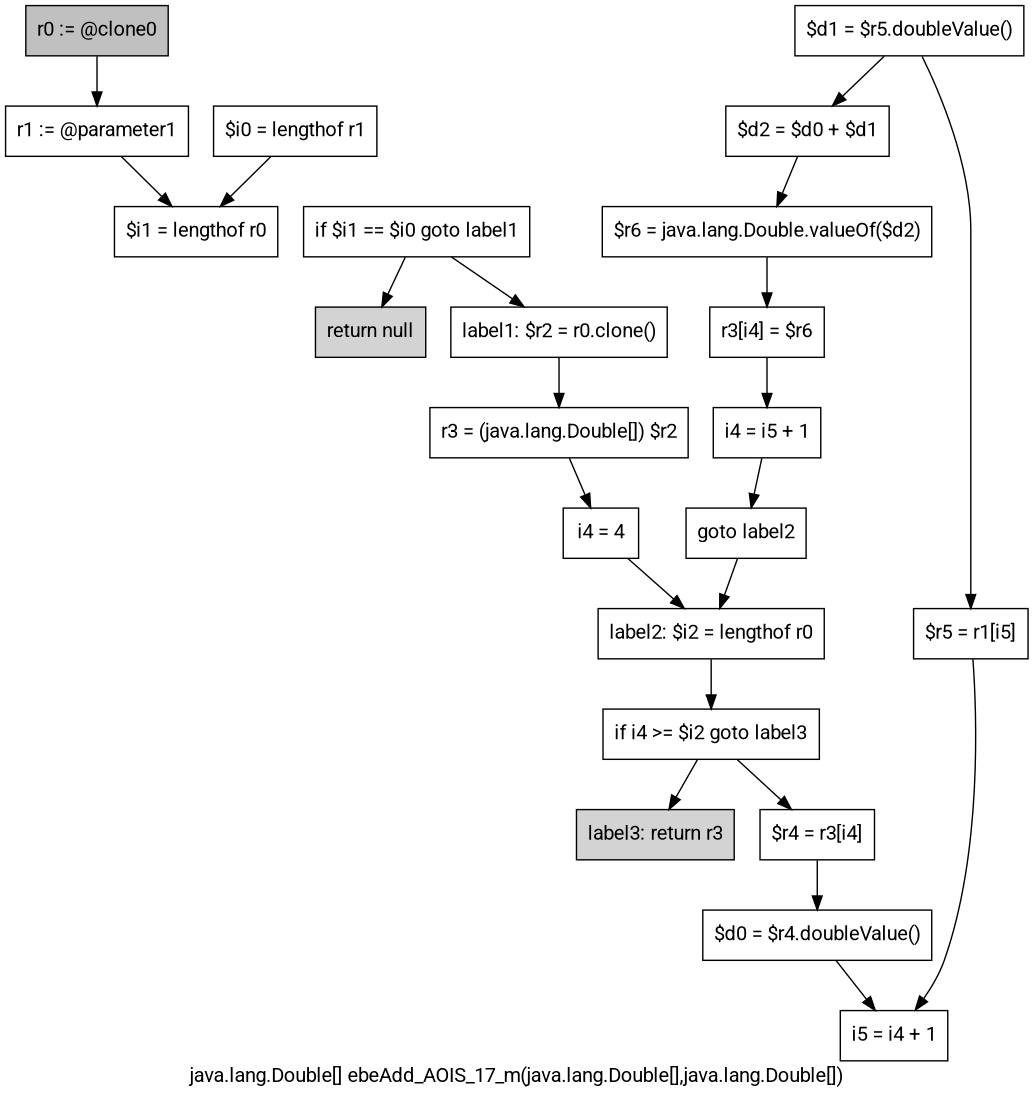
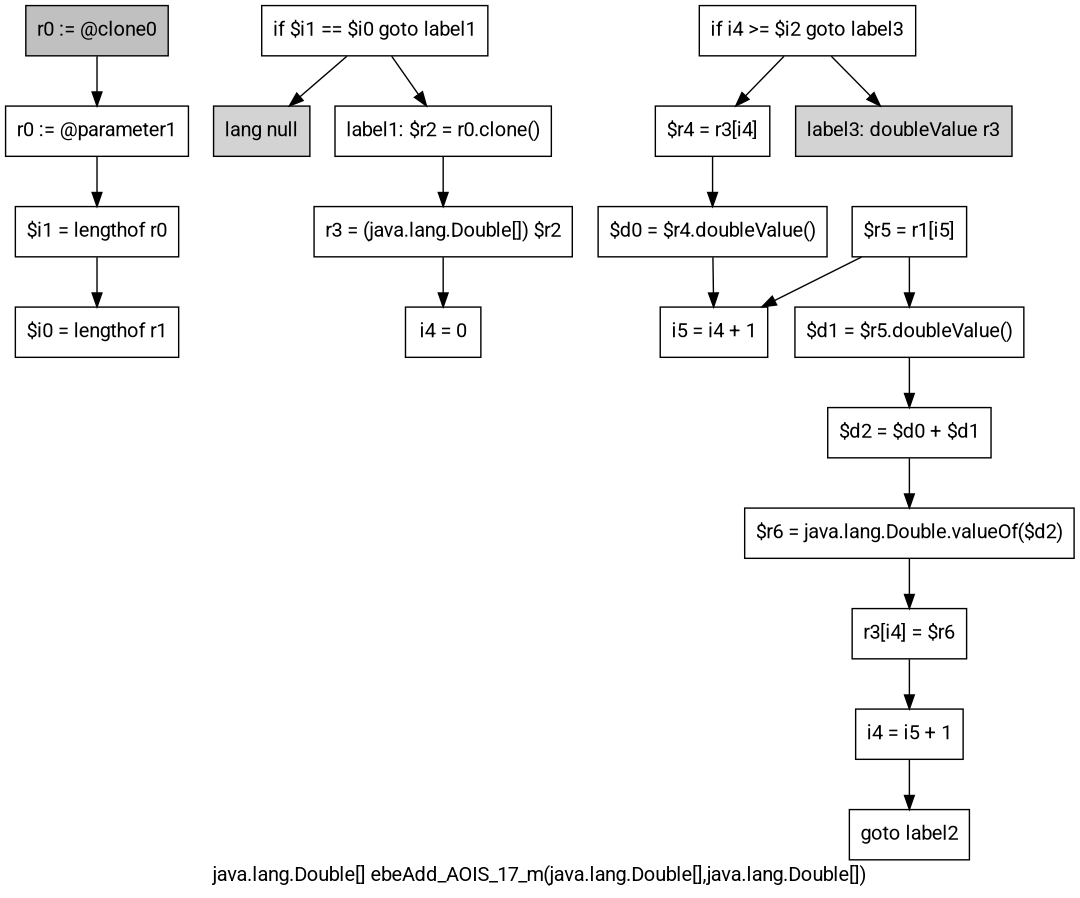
(97, 131) -> (97, 131)
(251, 177) -> (97, 275)
(971, 321) -> (909, 275)
(371, 332) -> (262, 131)
(601, 533) -> (443, 332)
(711, 634) -> none
(655, 835) -> (904, 131)
